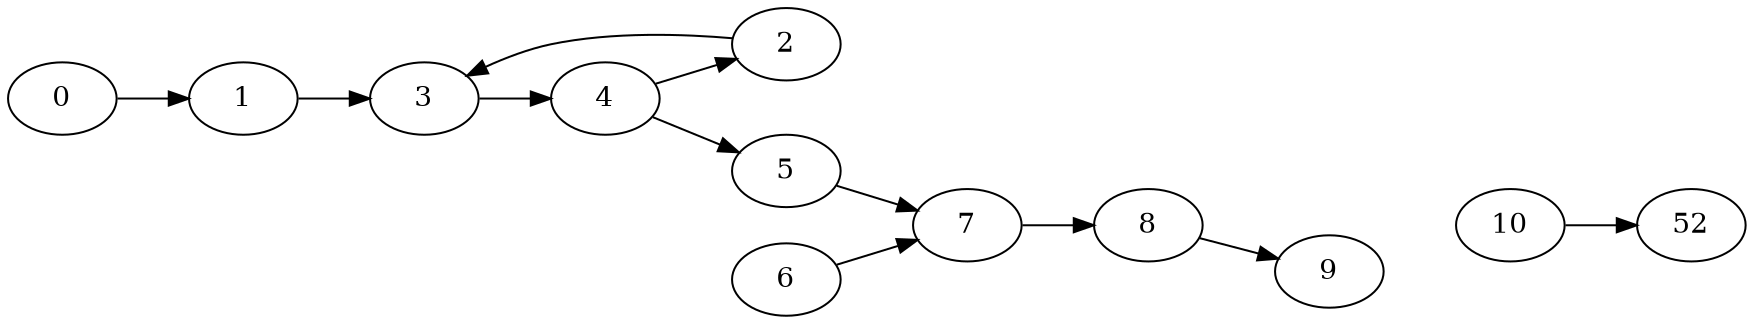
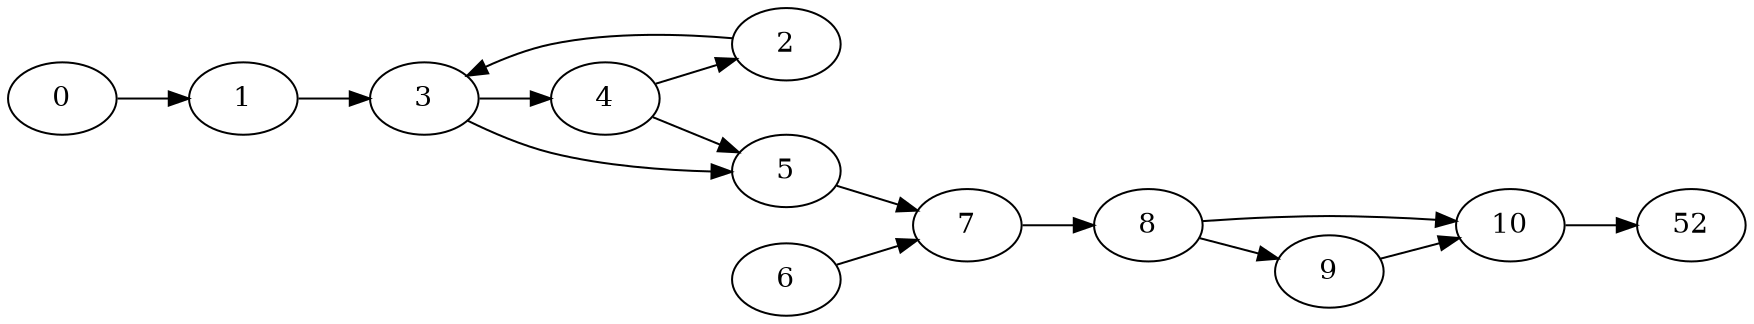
none -> (586, 160)
none -> (1319, 216)
none -> (1410, 251)
